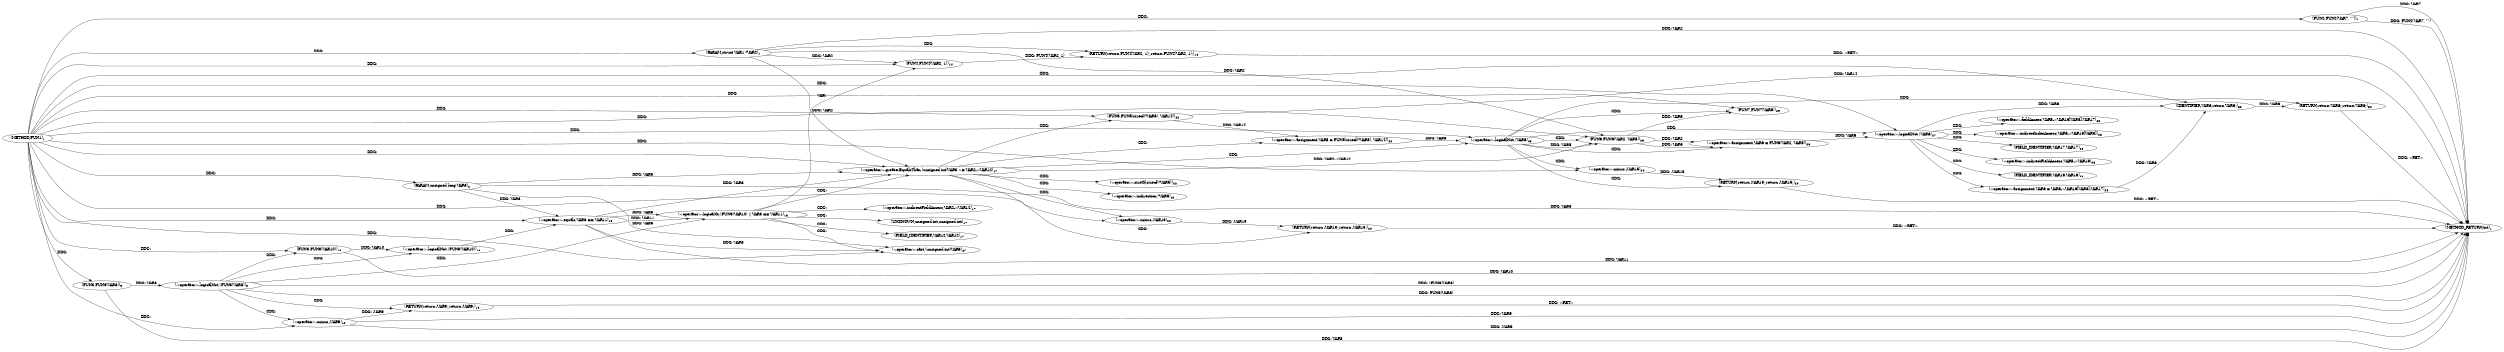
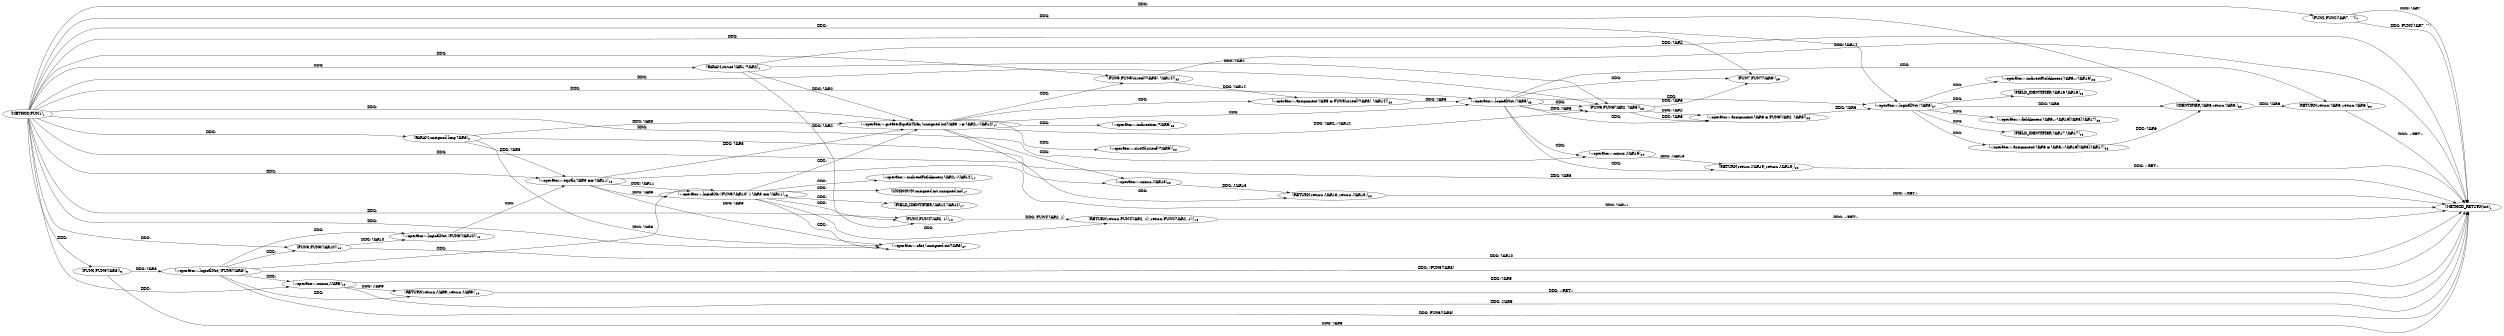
(925, 46) -> (926, 238)
(823, 96) -> (823, 203)
(2049, 134) -> none
